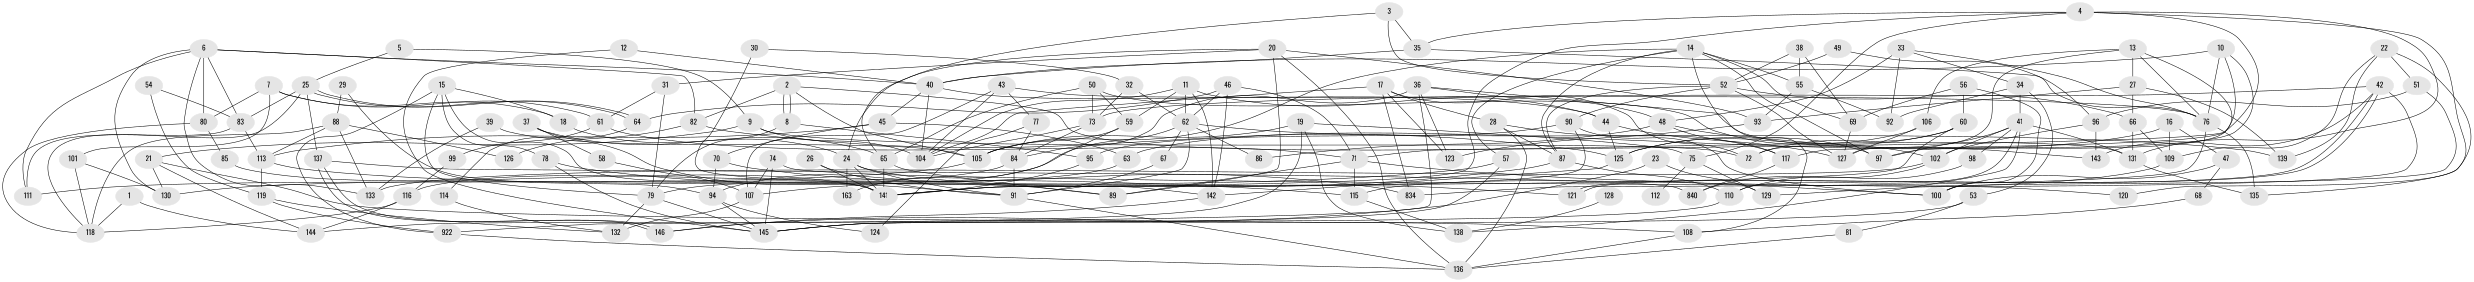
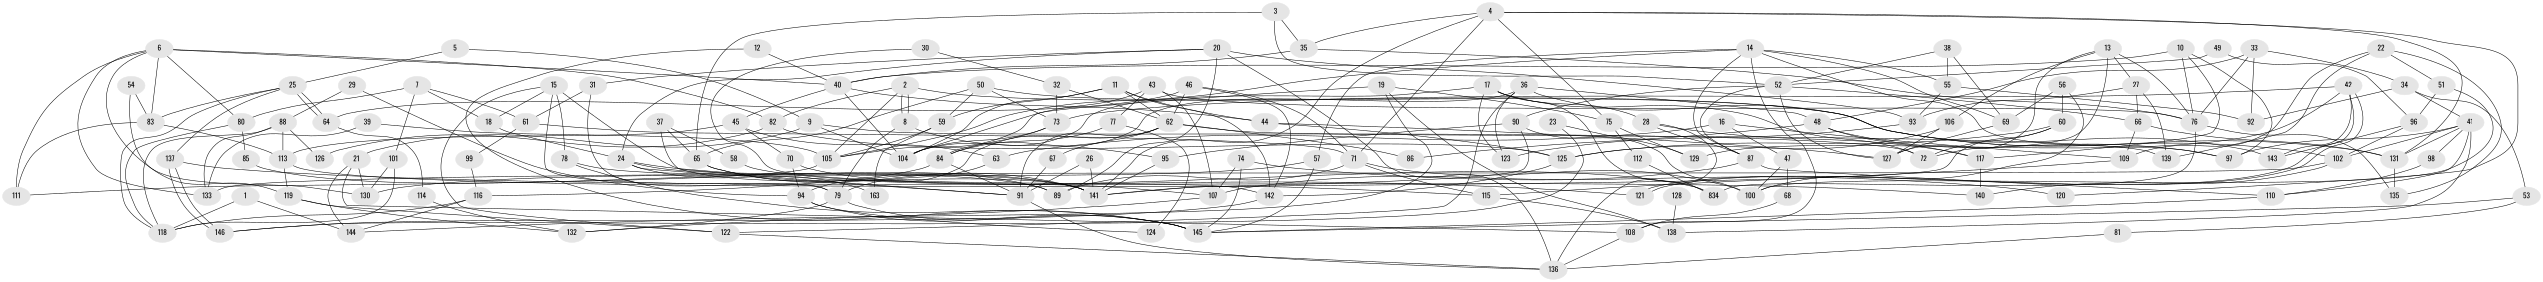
none -> (1676, 178)
(1693, 196) -> (1980, 196)
(447, 233) -> (726, 233)
